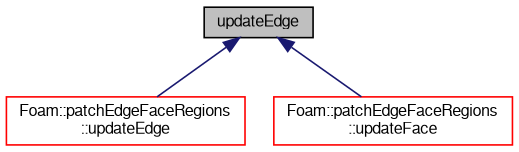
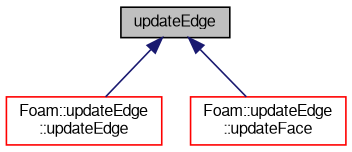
(126, 121) -> (84, 121)
(393, 121) -> (268, 121)
